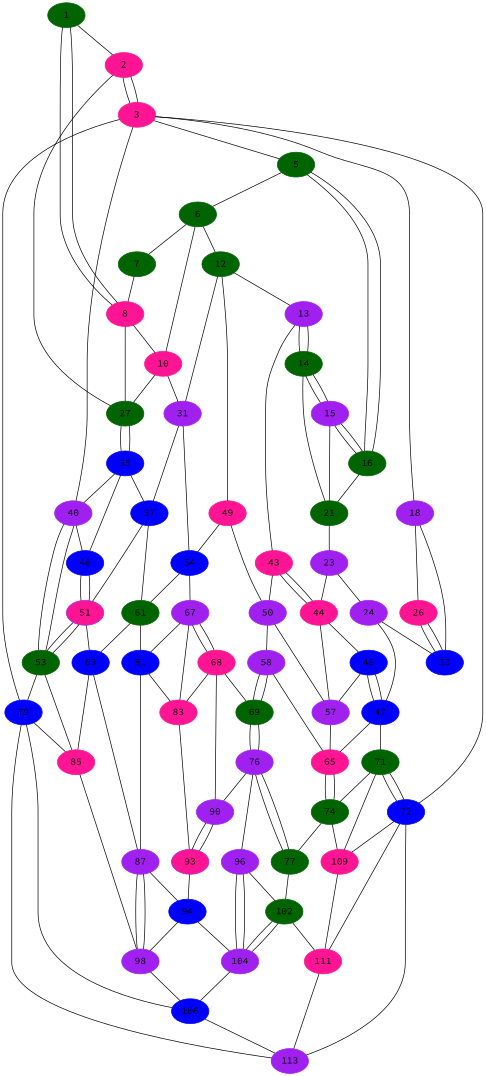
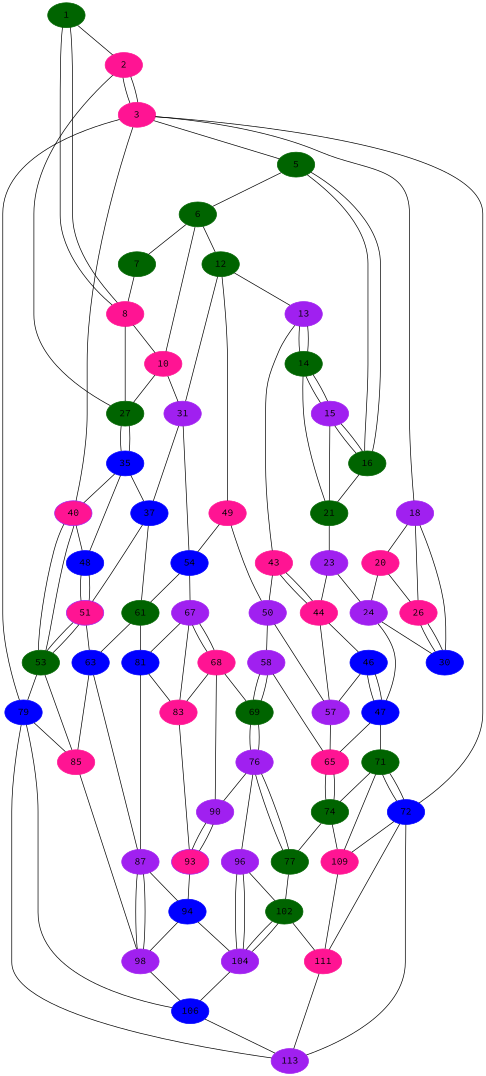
(73, 513) -> (73, 513)
none -> (380, 563)
